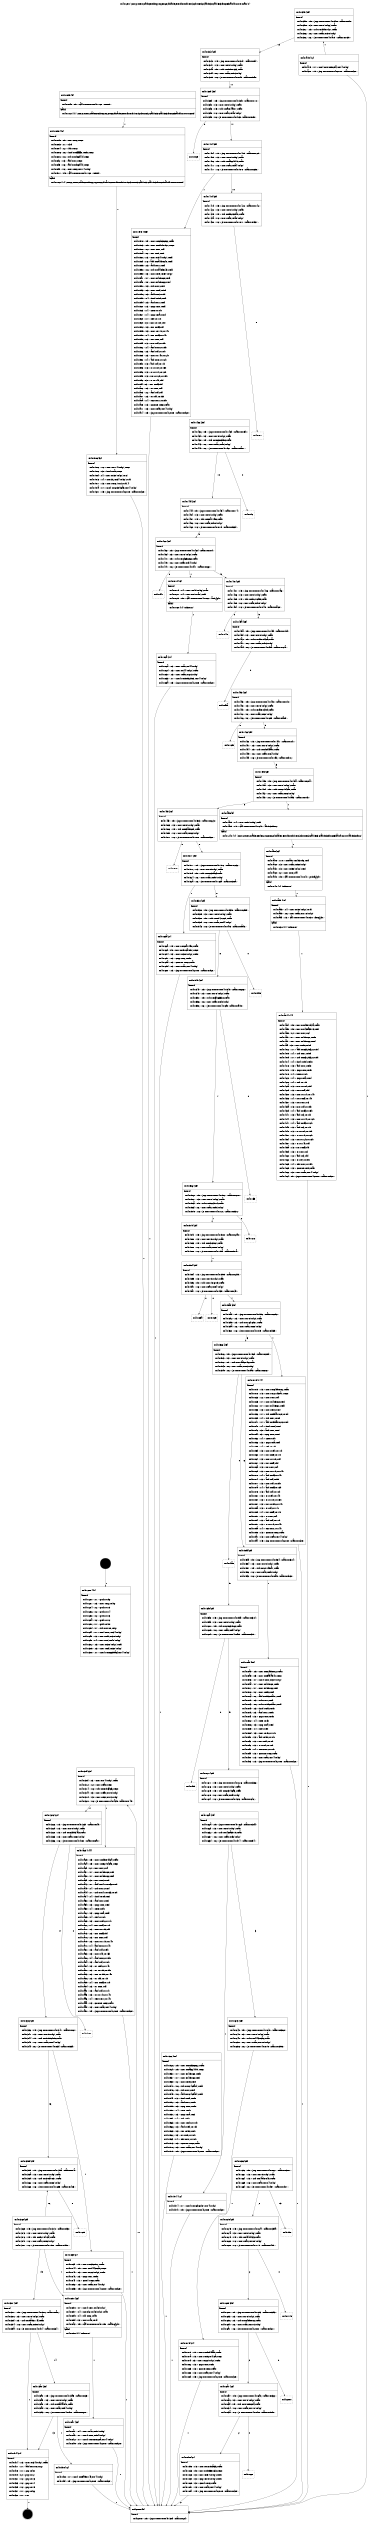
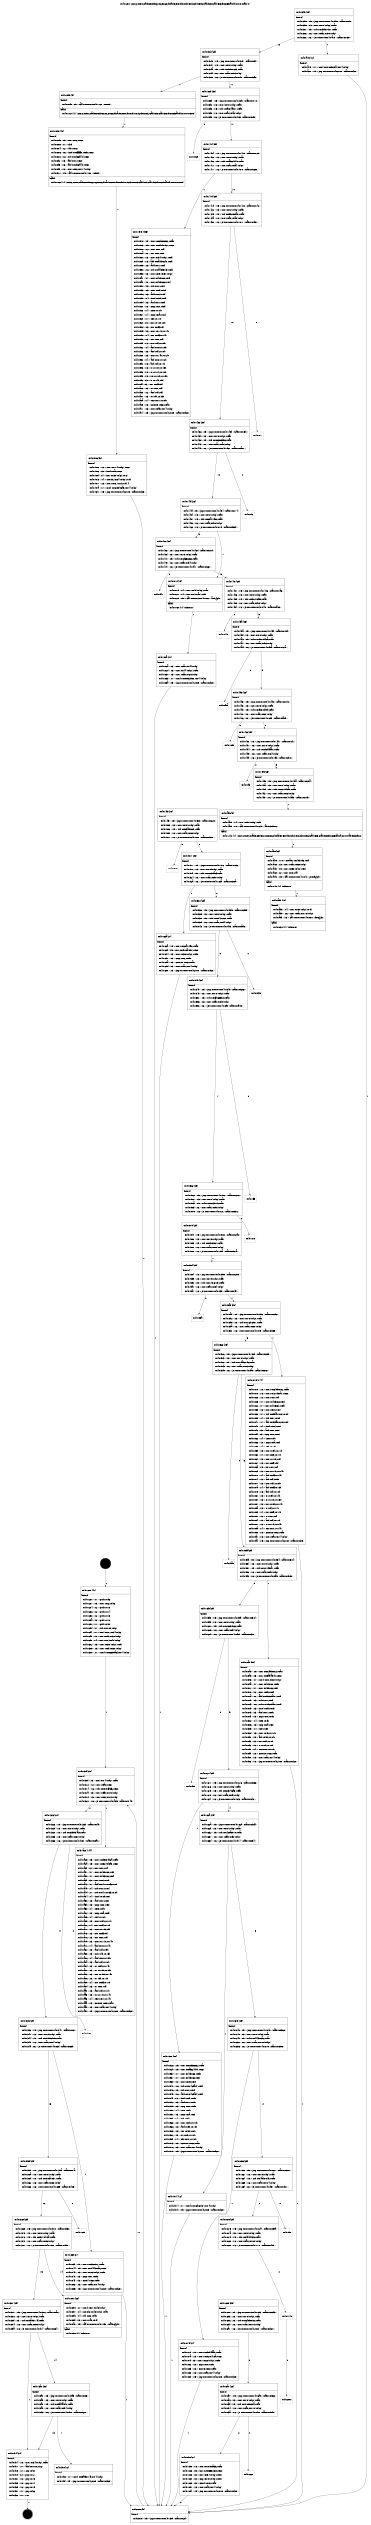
(324, 49) -> (327, 47)
none -> (181, 84)
none -> (225, 322)
(190, 574) -> (222, 554)
none -> (261, 670)
none -> (245, 785)
(236, 805) -> none
(306, 1096) -> none
(212, 1218) -> none
(212, 1318) -> none
(149, 1461) -> none
(229, 1586) -> (248, 1592)
none -> (105, 1712)
none -> (229, 1807)
none -> (170, 1925)
none -> (260, 2103)
(280, 2203) -> (280, 2203)
(46, 2204) -> (41, 2203)
(131, 2261) -> none
(61, 2272) -> (61, 2272)
(248, 2274) -> none
(270, 2364) -> (287, 2357)
(93, 2433) -> none
(109, 2500) -> none
